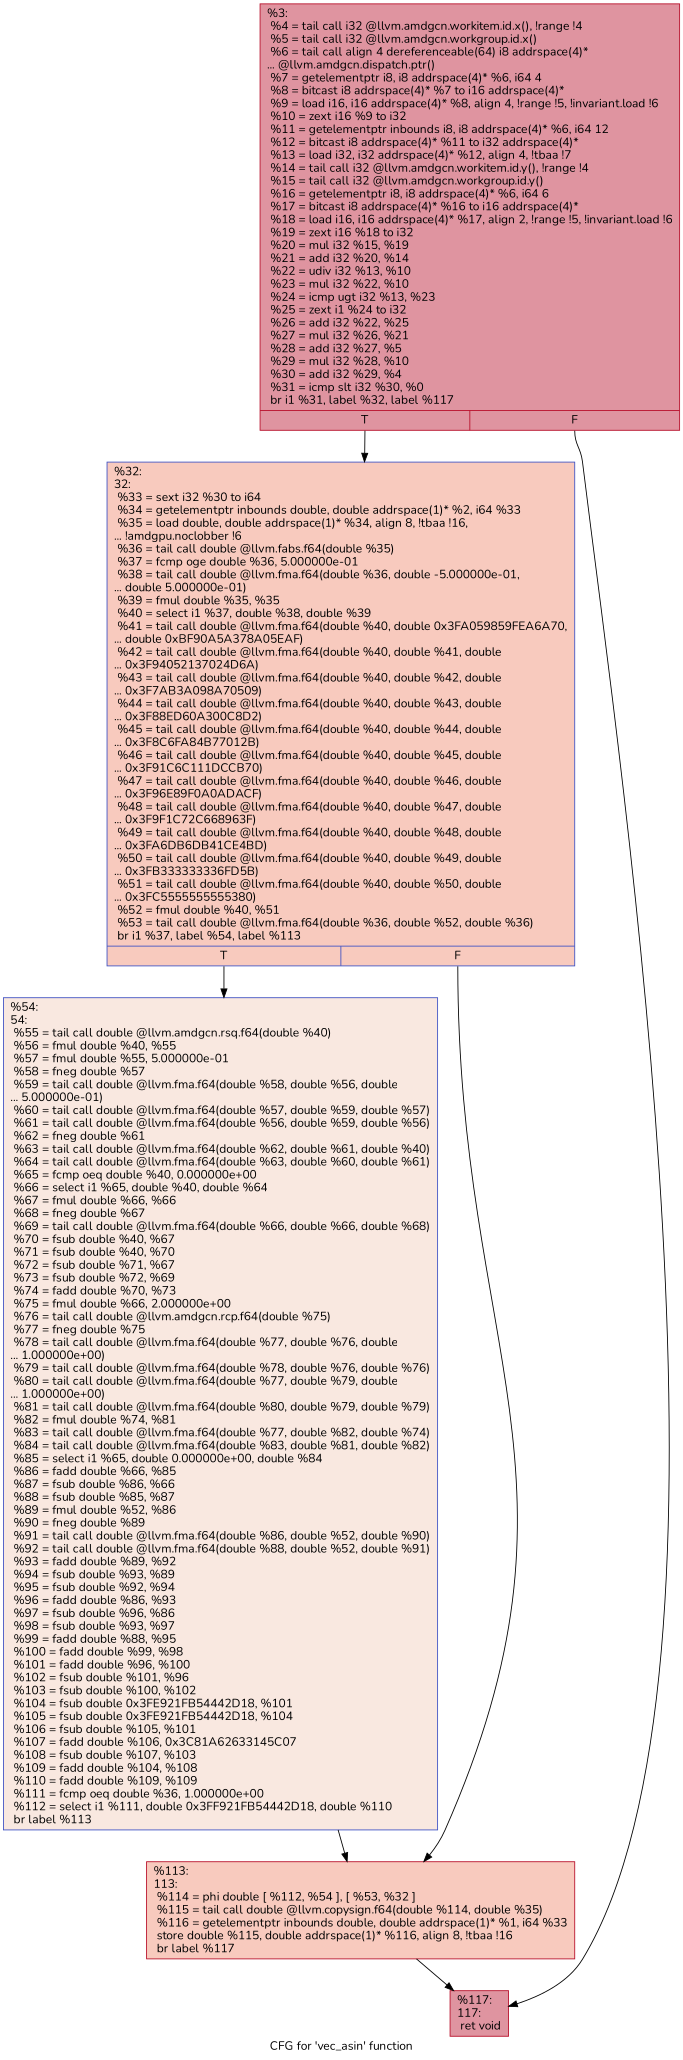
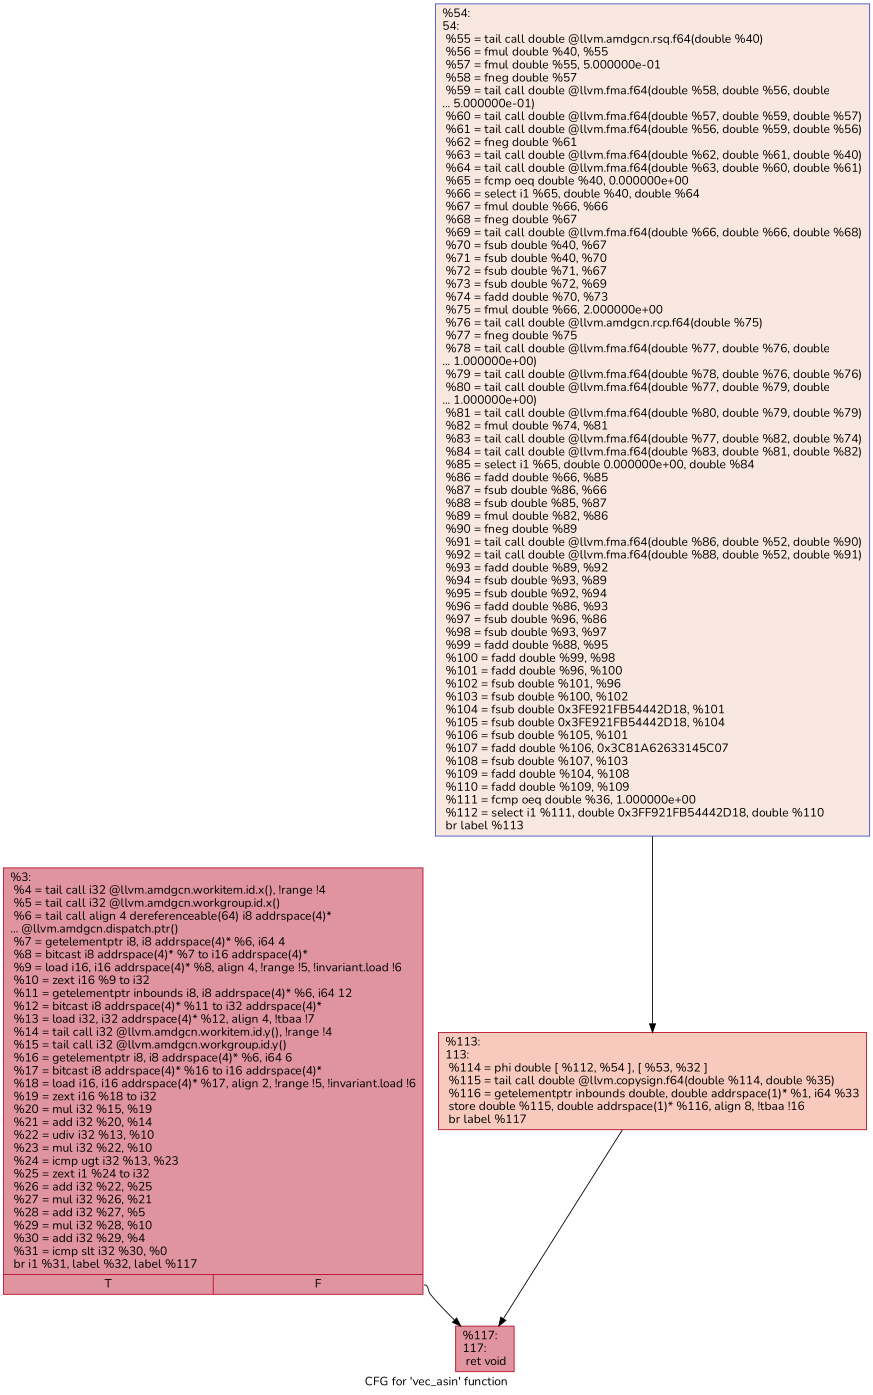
(341, 714) -> none
(93, 1510) -> (525, 516)
